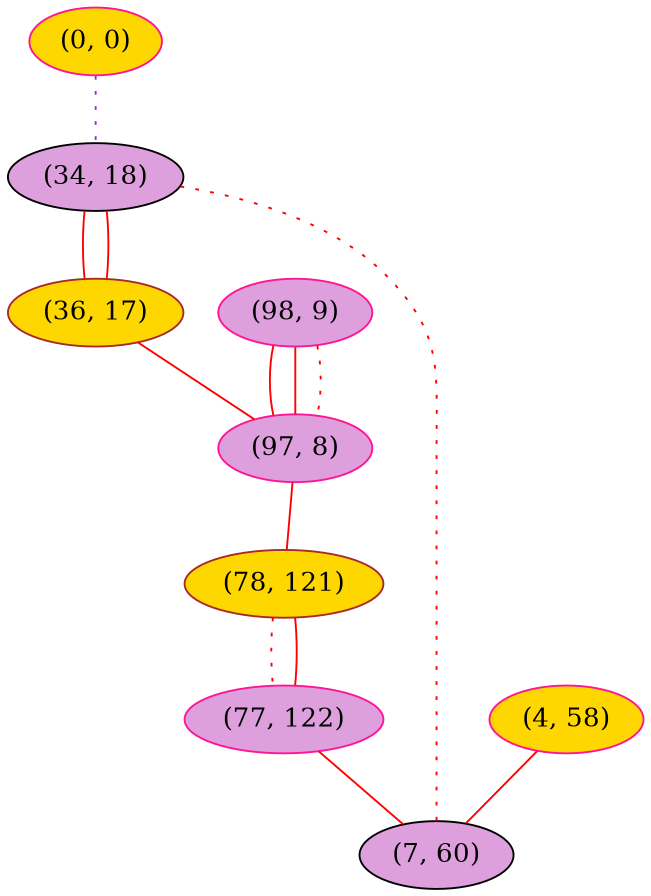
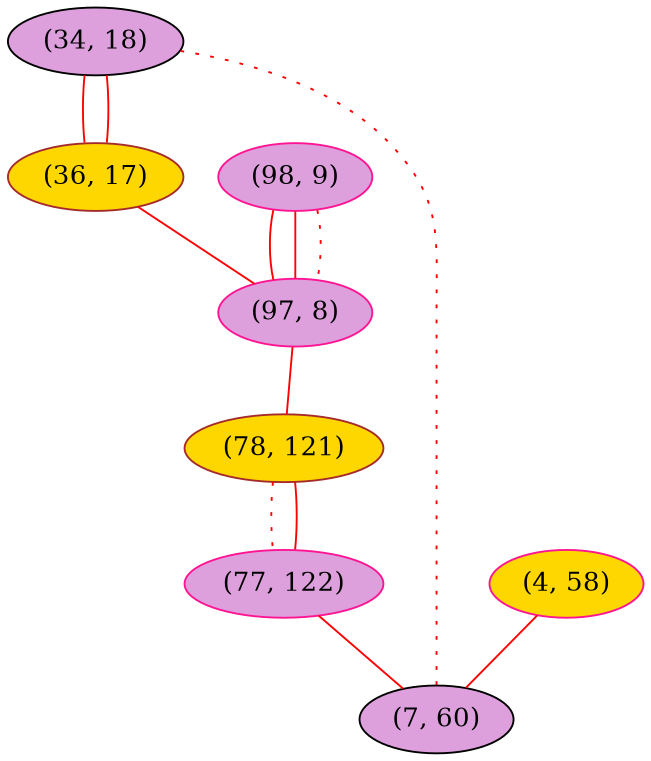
(96, 41) -> none
